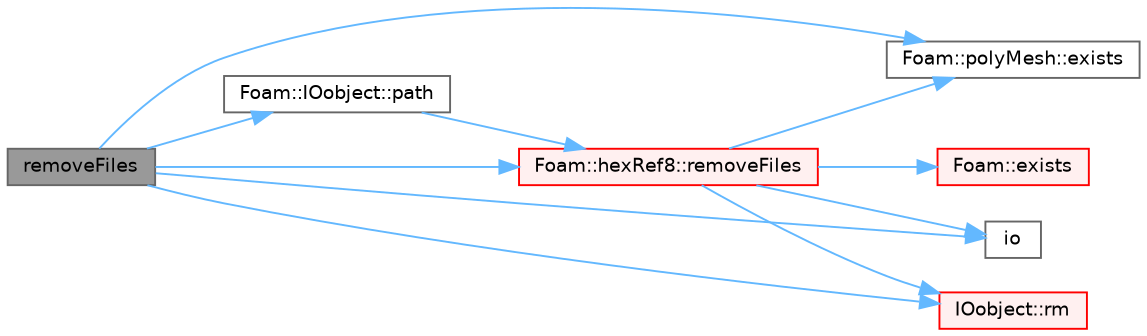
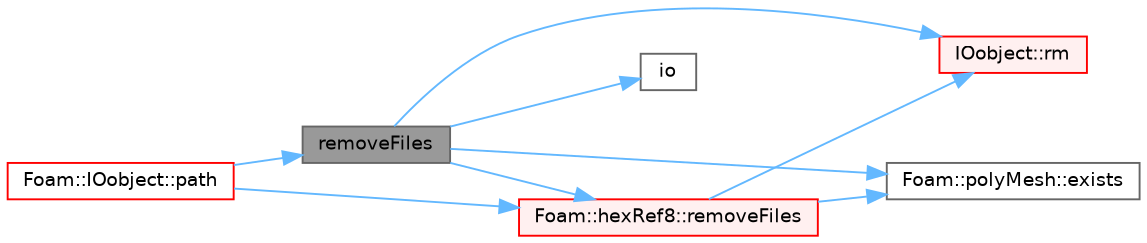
(337, 94) -> (121, 181)
(200, 133) -> (258, 161)
(1013, 167) -> none
(861, 208) -> none
